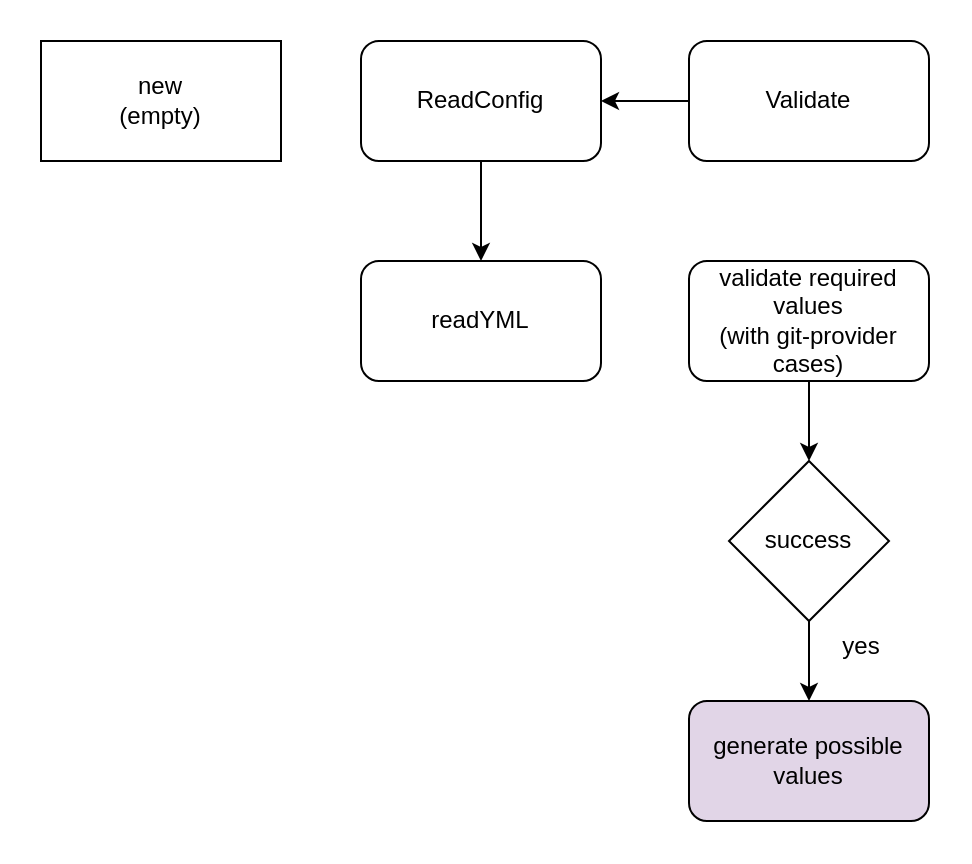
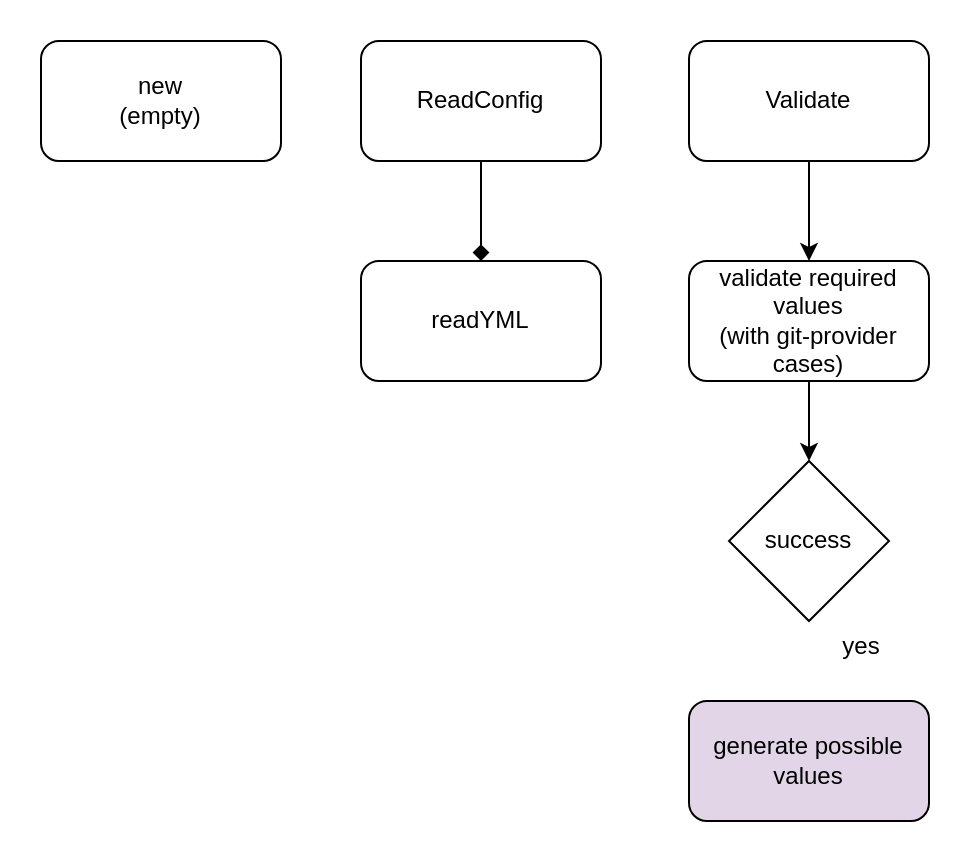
(161, 101) -> (161, 101)
(652, 101) -> (809, 204)
(481, 246) -> (481, 245)
(809, 654) -> none
